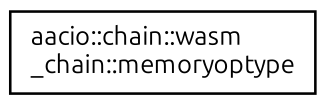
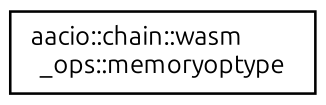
(163, 53) -> (163, 53)
